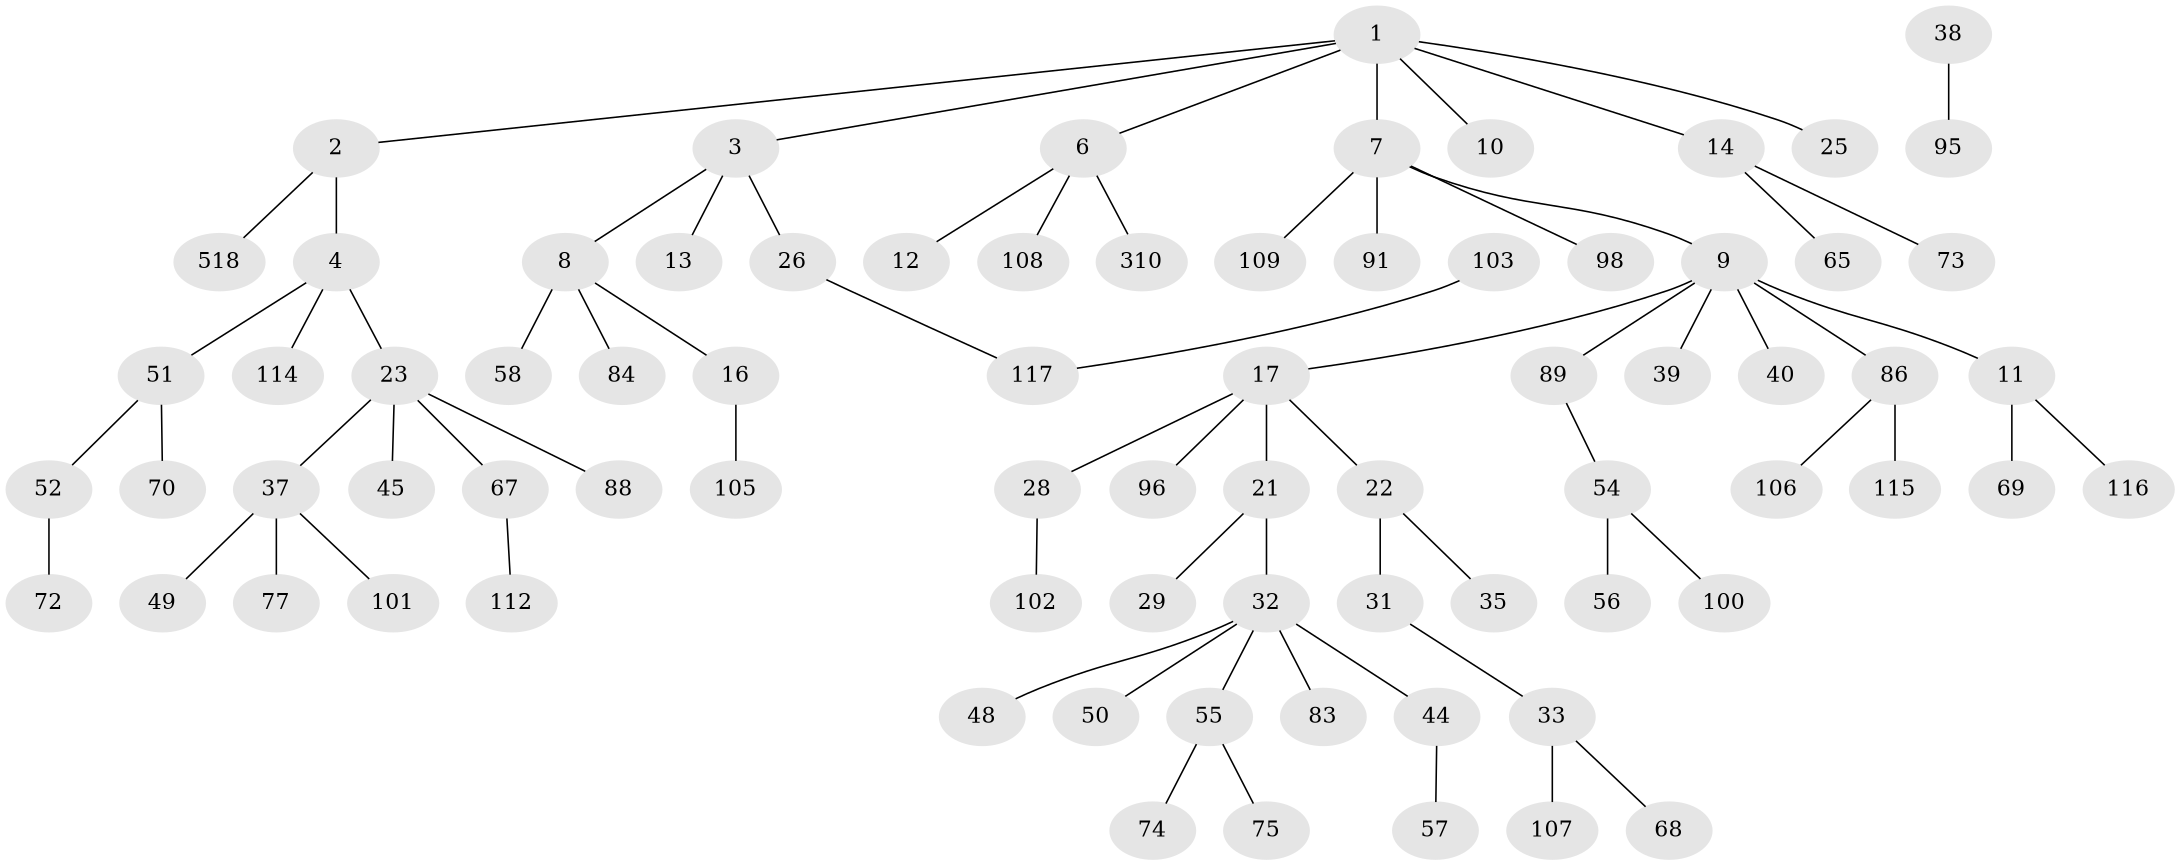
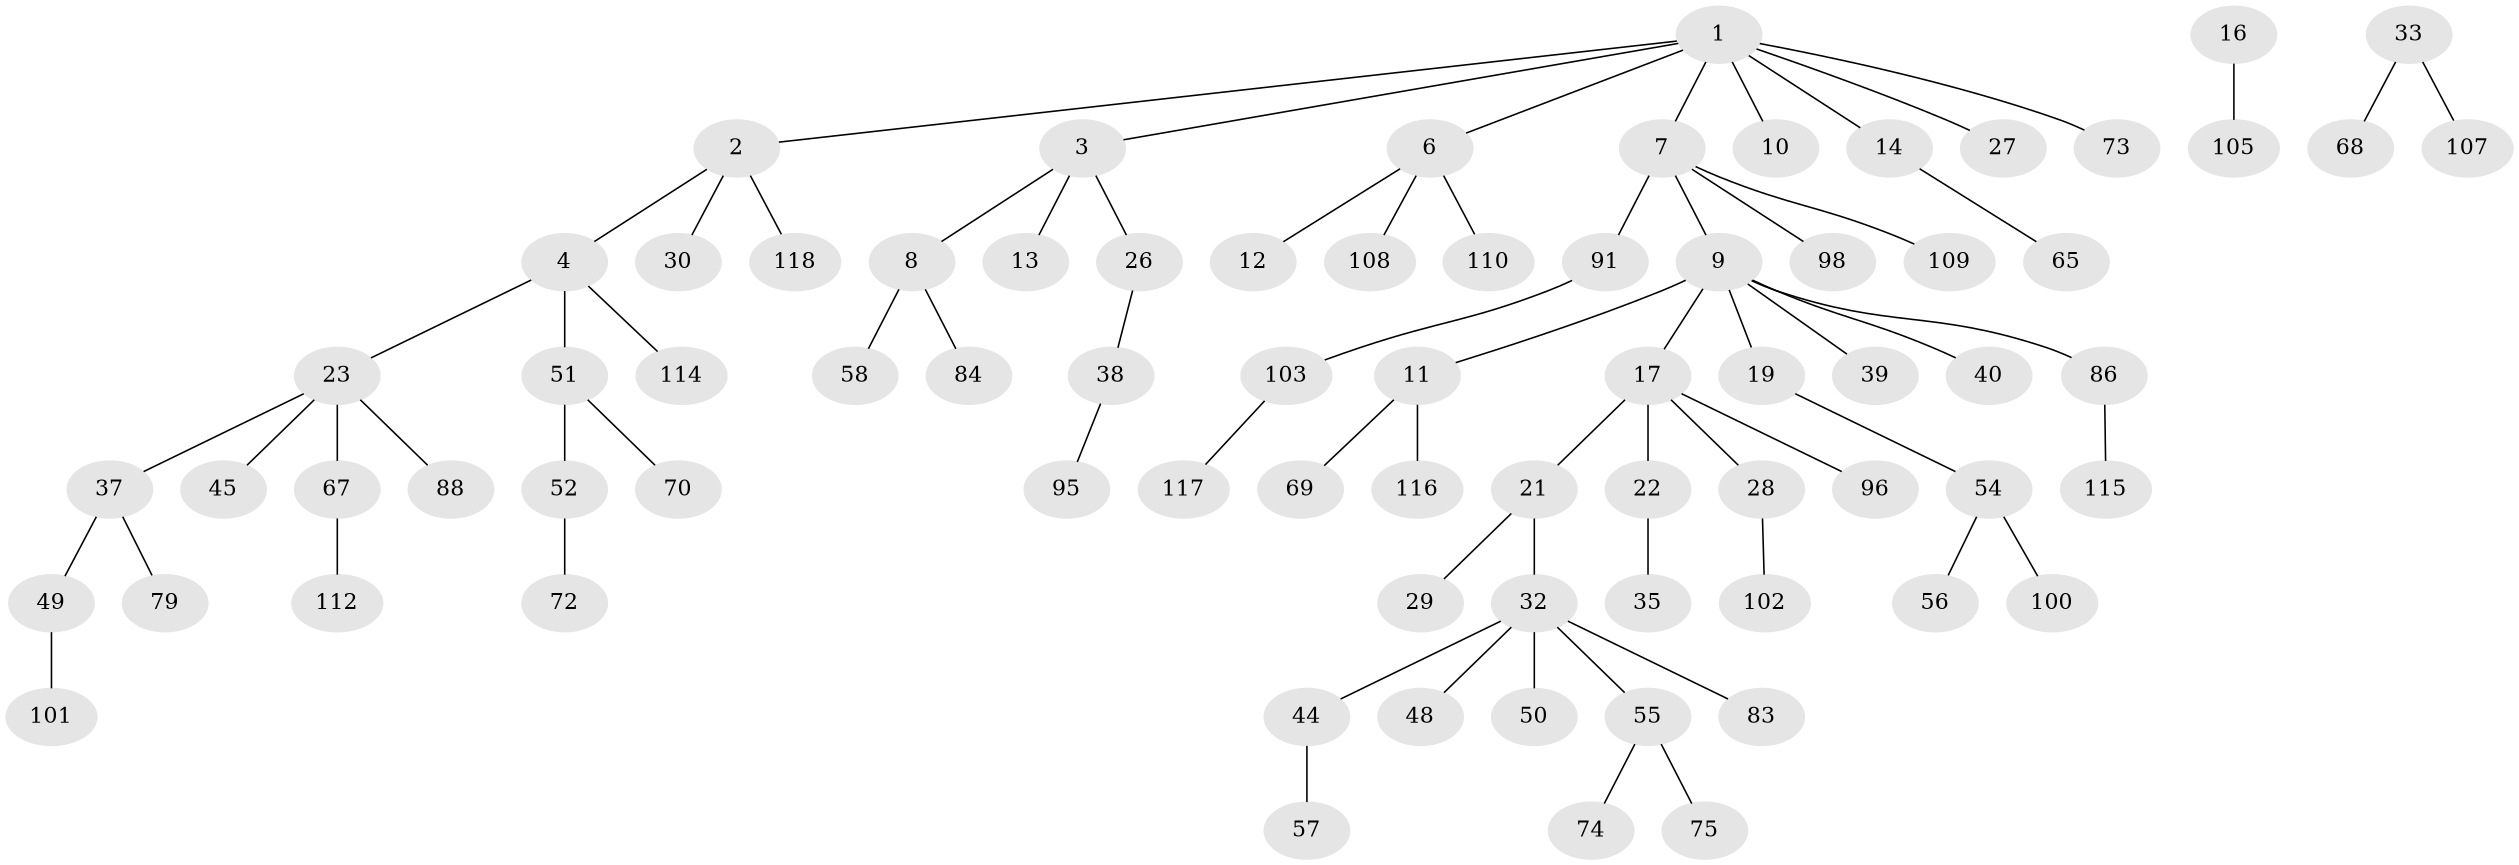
(1835, 148) -> (2003, 148)
(1837, 205) -> (1924, 80)
(220, 262) -> (795, 262)
none -> (678, 262)
(1142, 262) -> (1489, 262)
(651, 319) -> none
(912, 319) -> (1125, 319)
none -> (1449, 322)
(1554, 376) -> (1762, 376)
(1777, 490) -> none
(335, 546) -> (51, 660)
(276, 603) -> (165, 603)
(1380, 603) -> none
